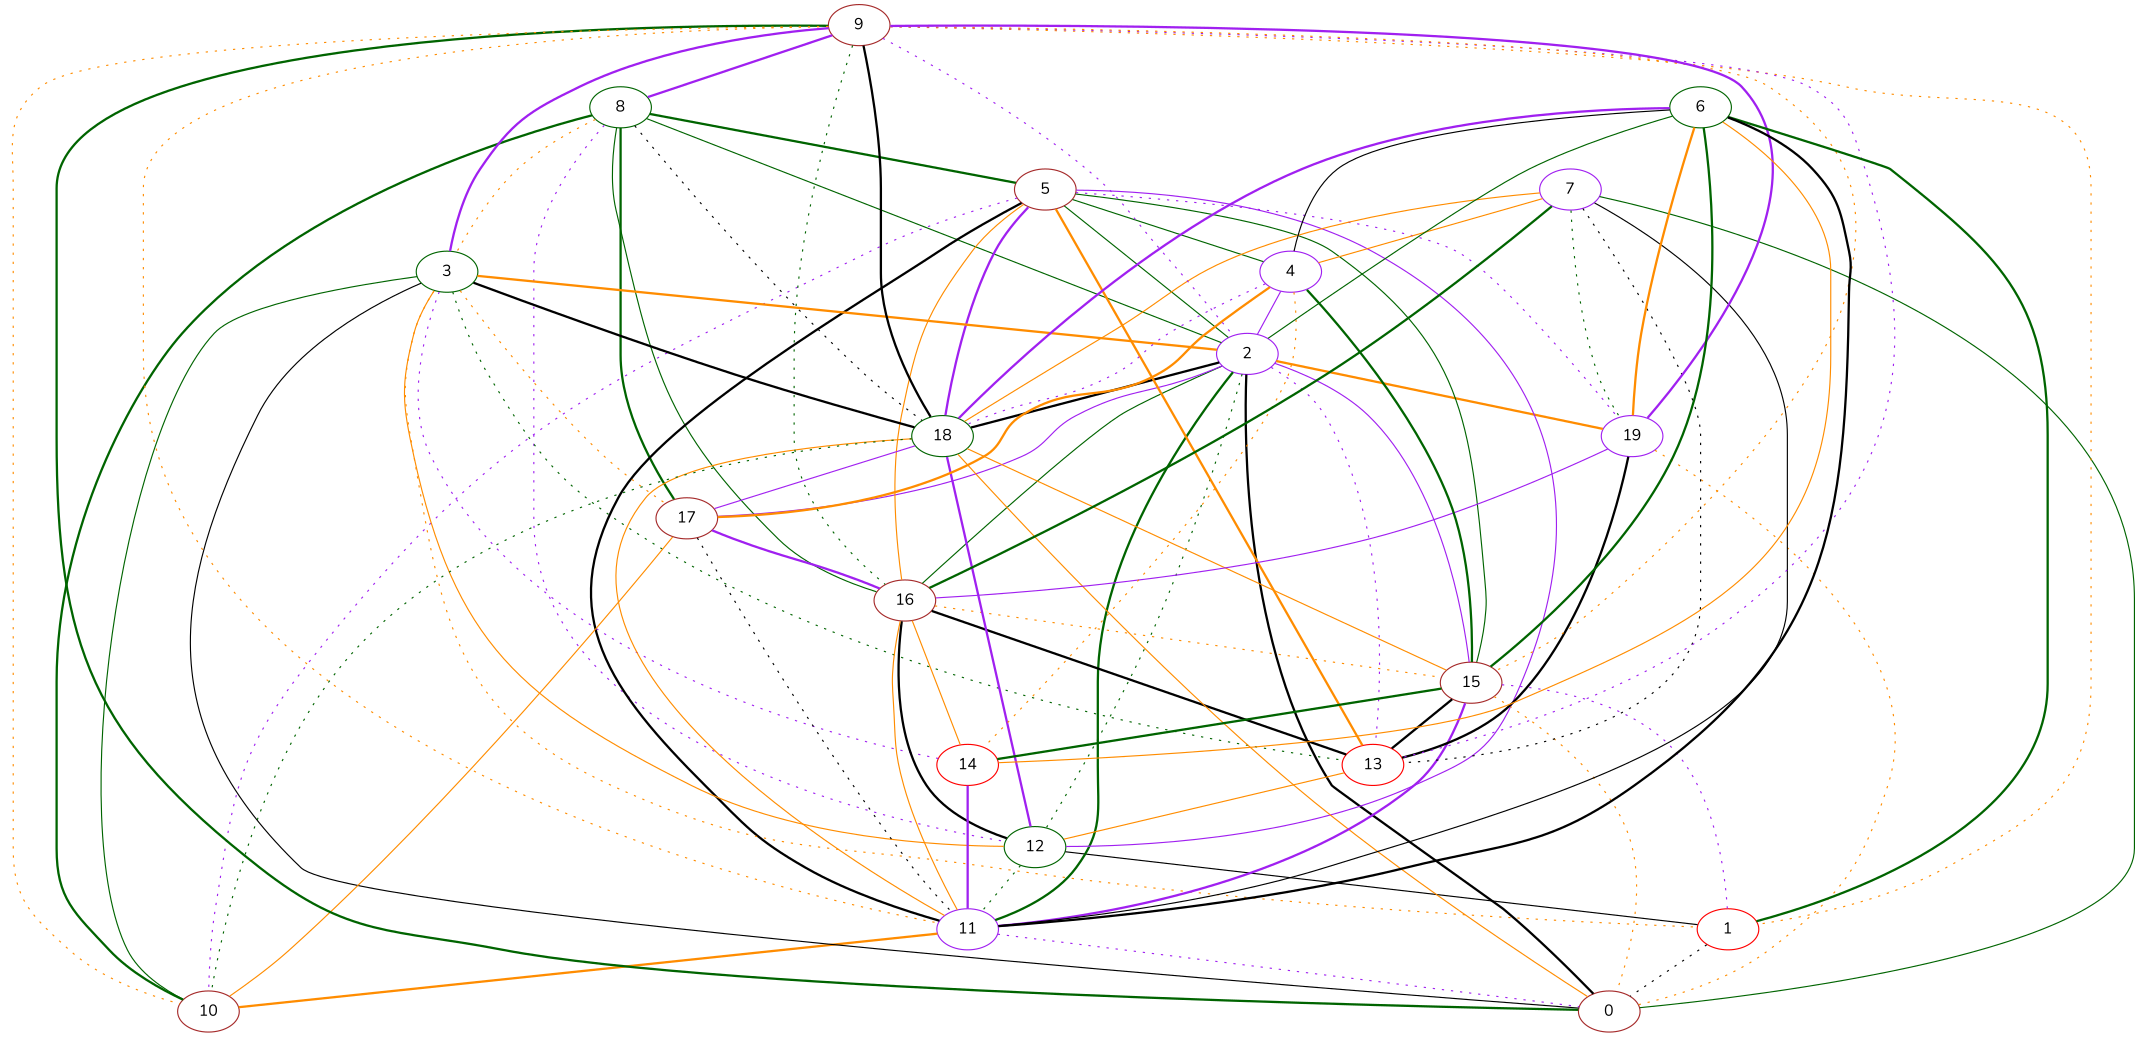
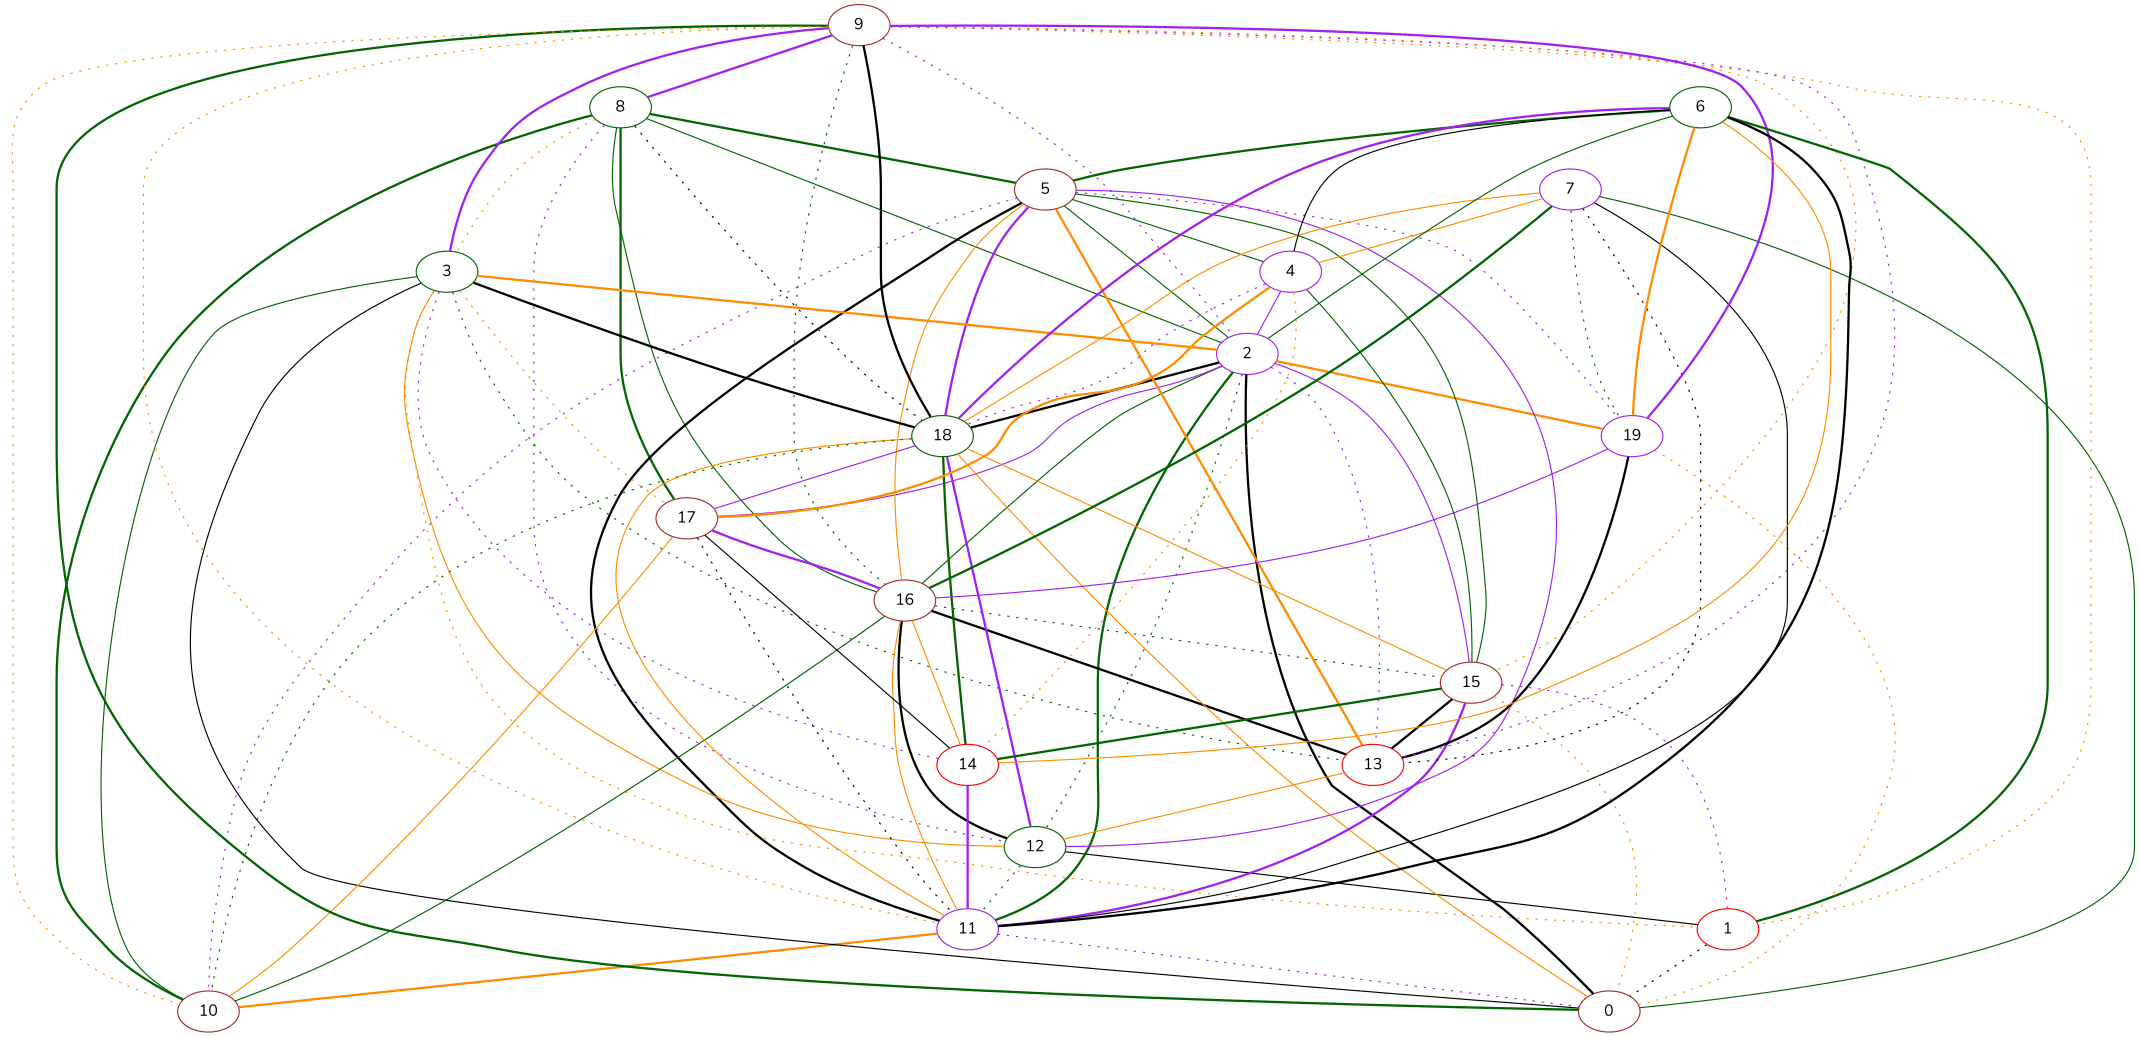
(1683, 431) -> (1370, 136)
(1430, 459) -> (1430, 459)
none -> (951, 586)
none -> (827, 642)
(1188, 642) -> (1188, 642)
none -> (570, 826)
